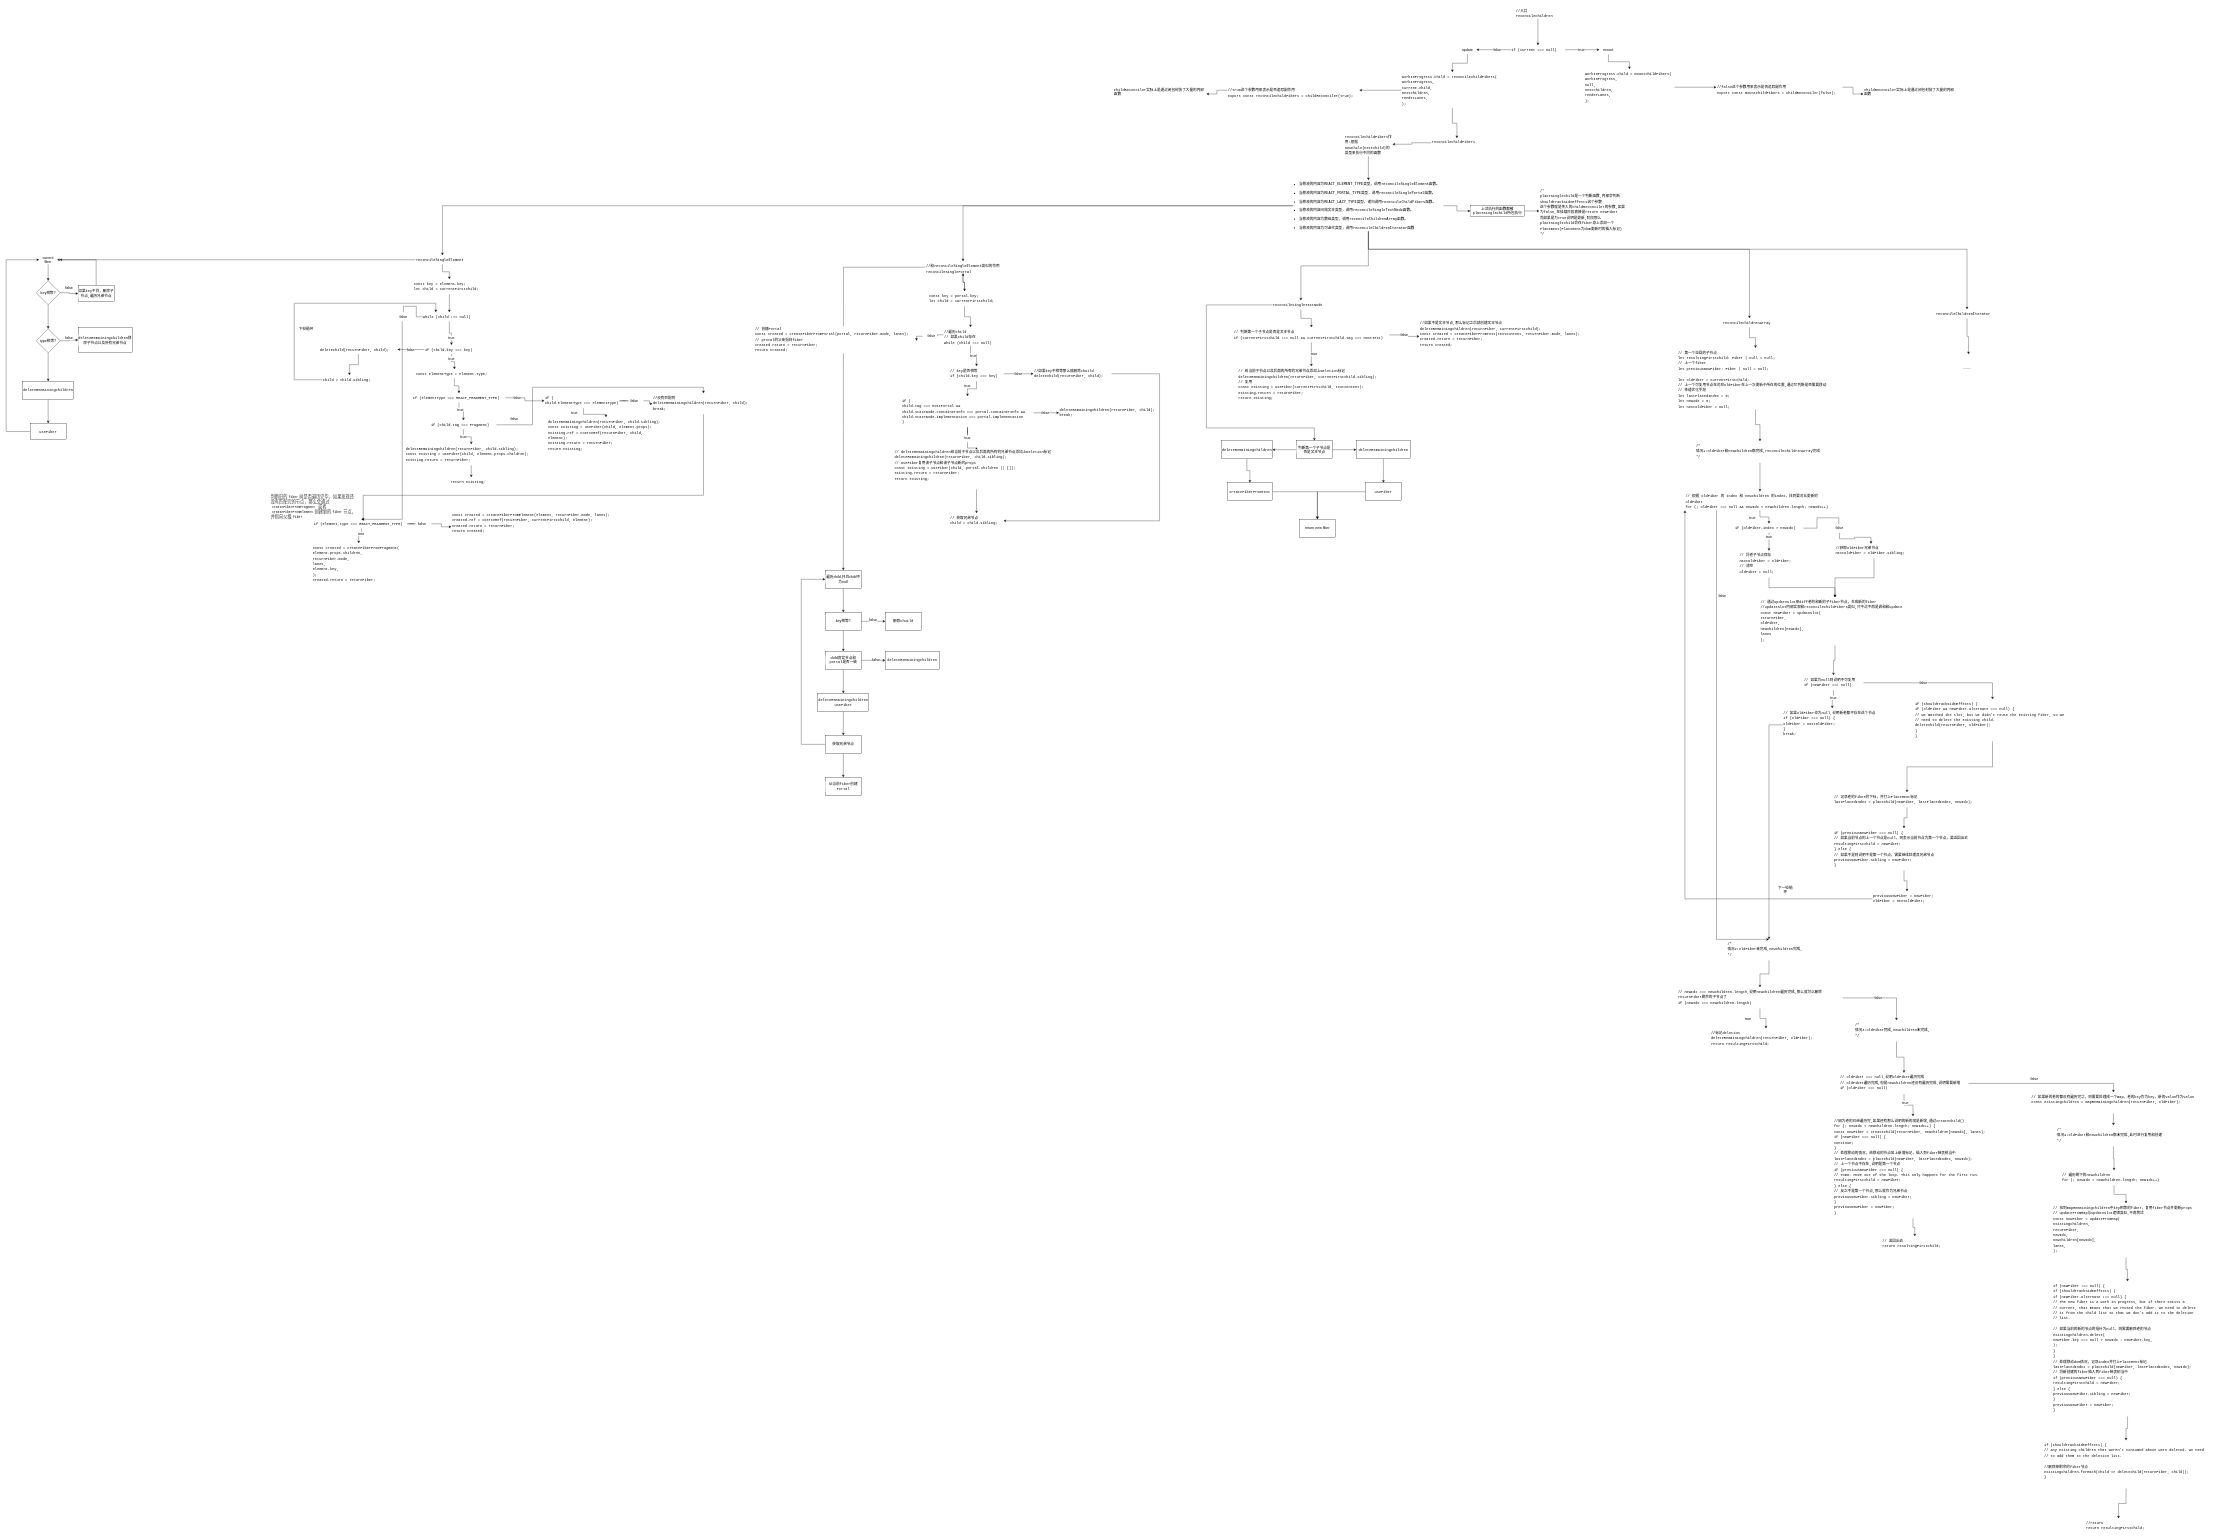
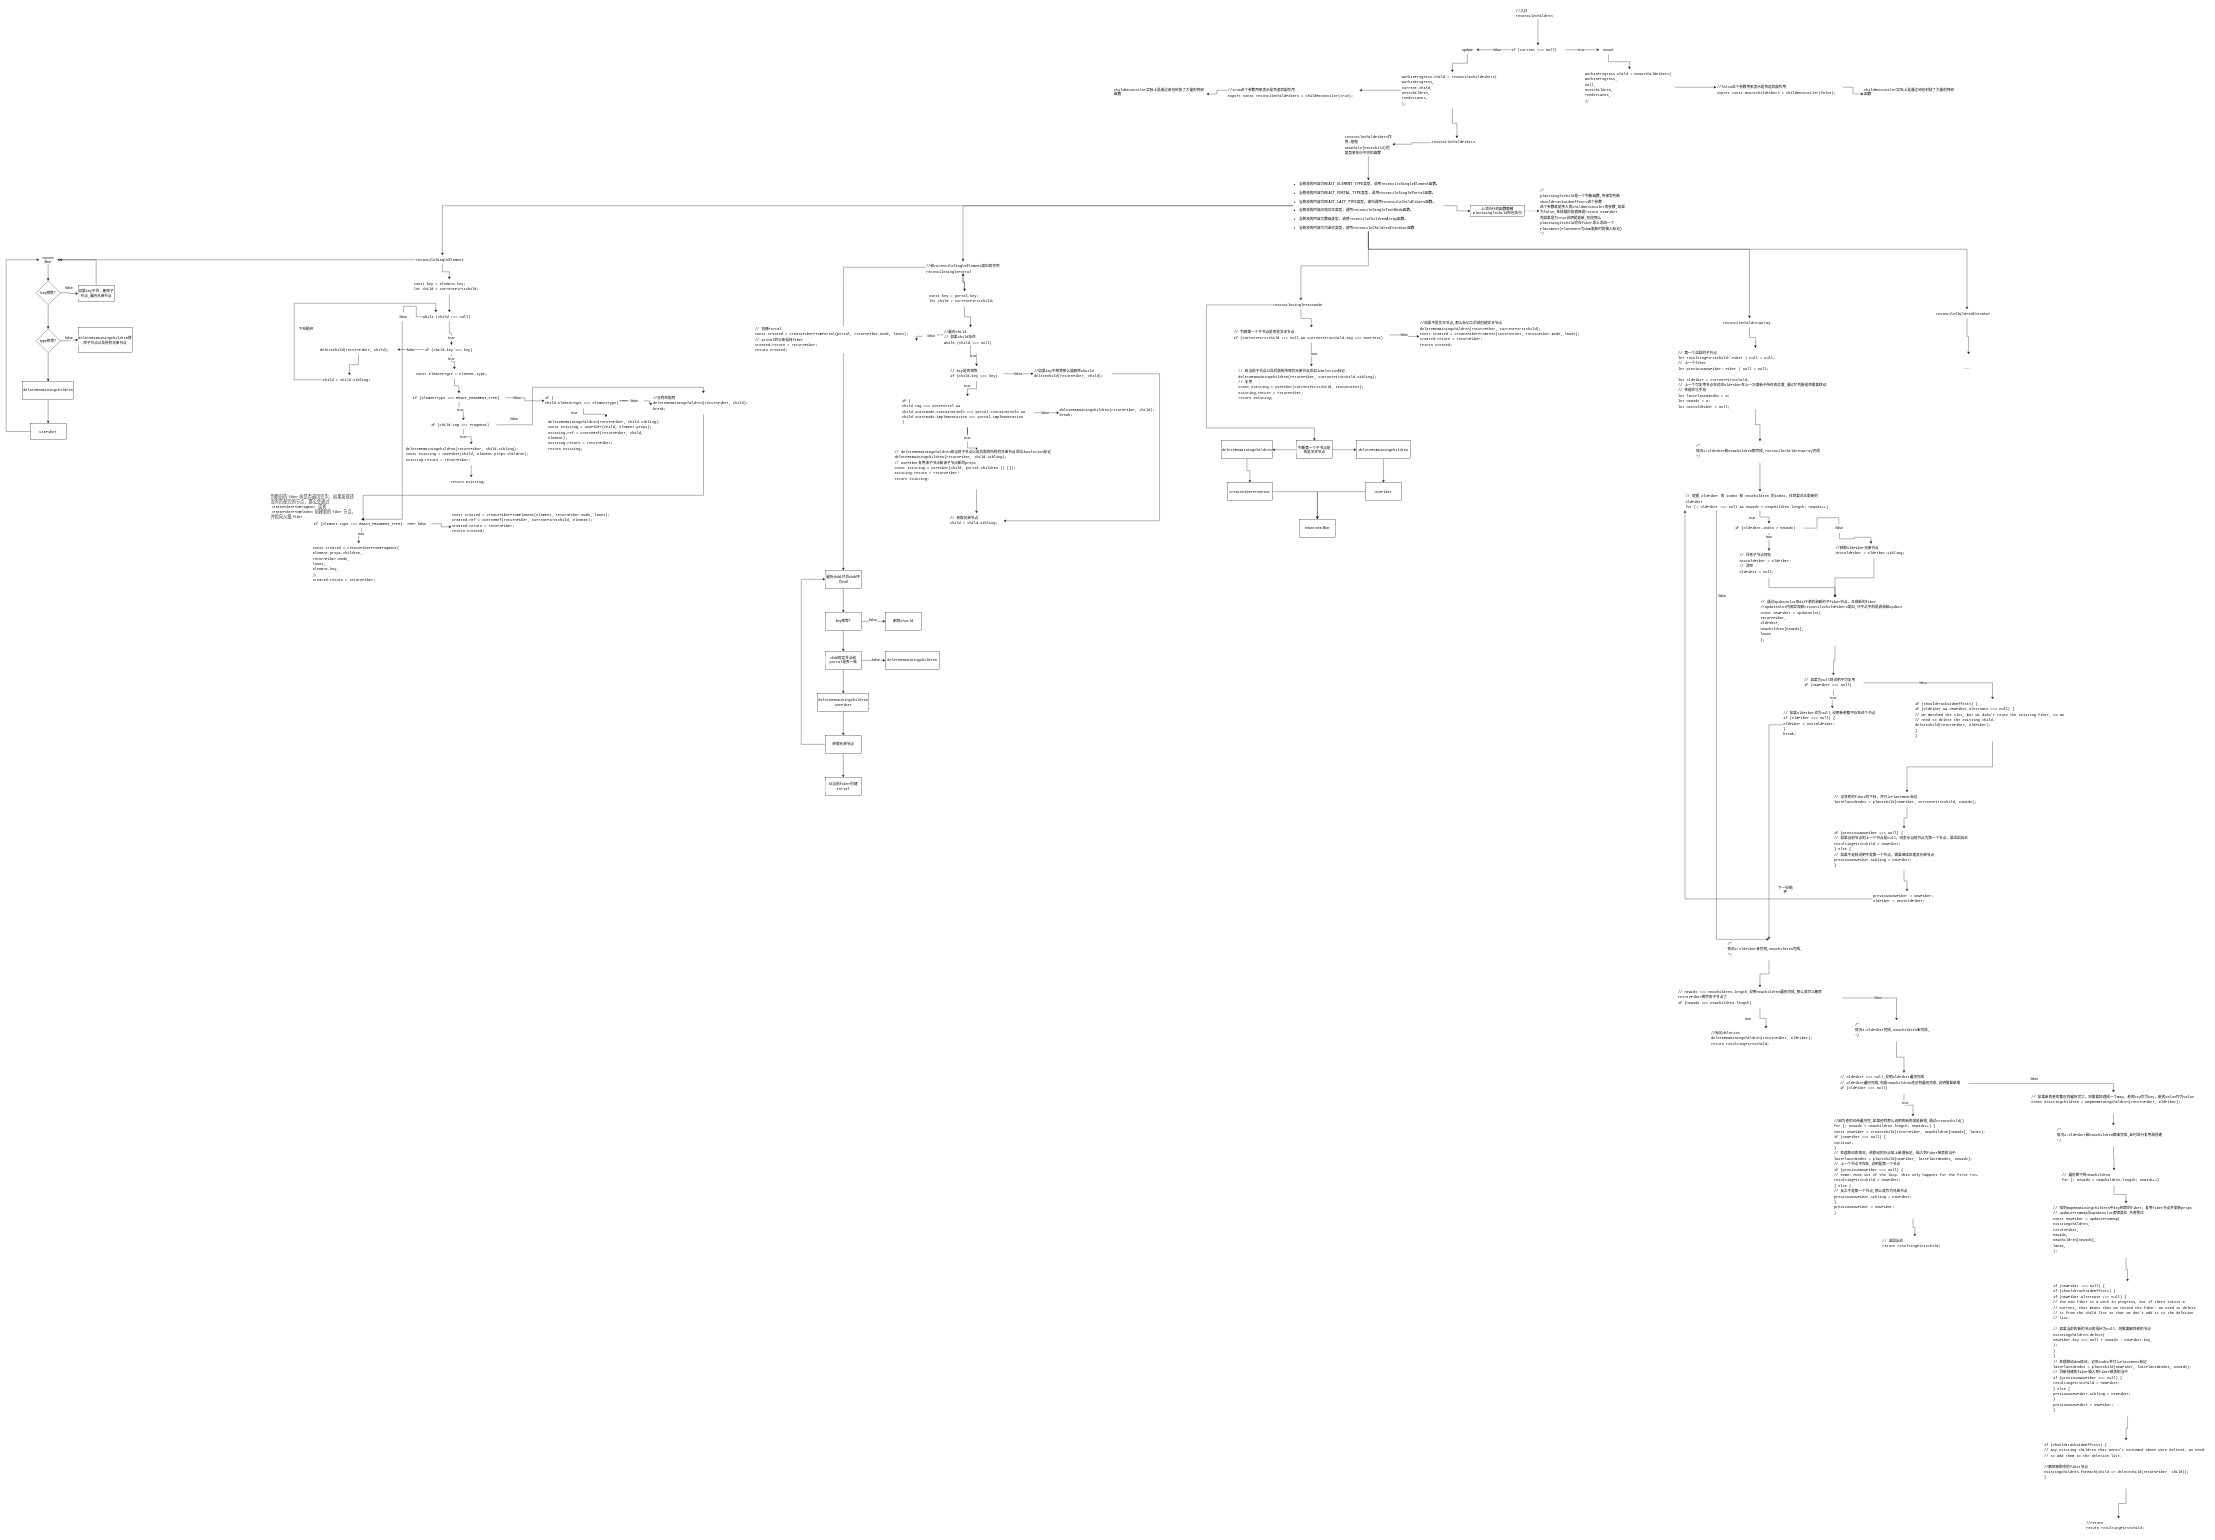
(1530, 211) -> (1530, 211)
(1891, 799) -> (1893, 799)
